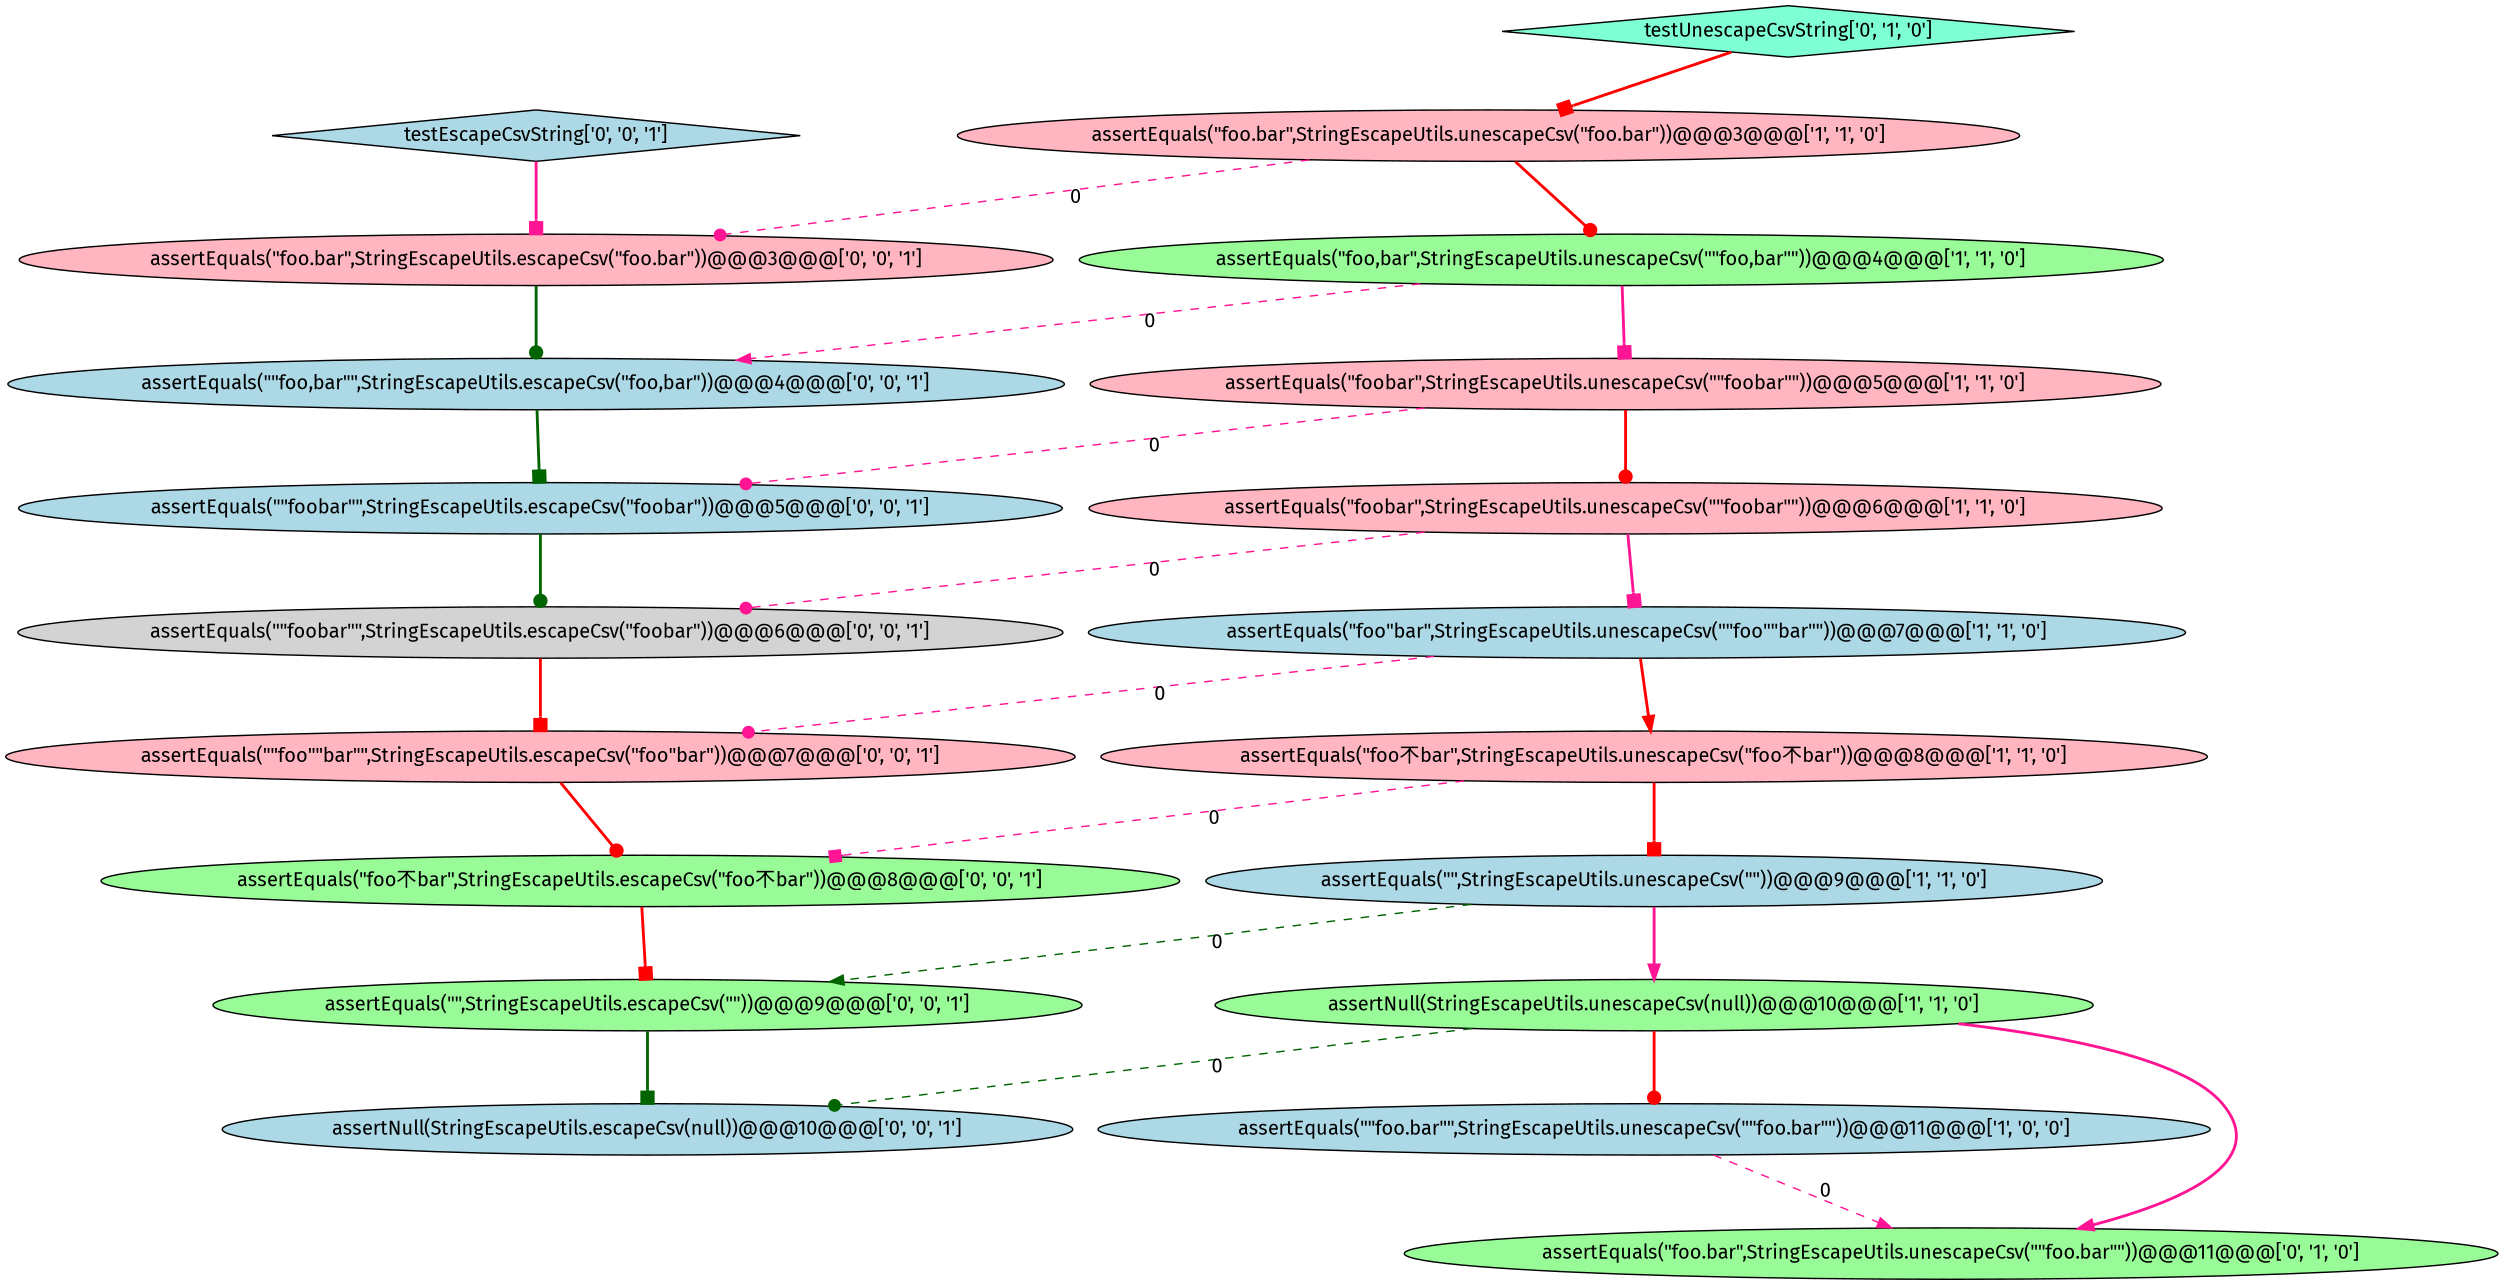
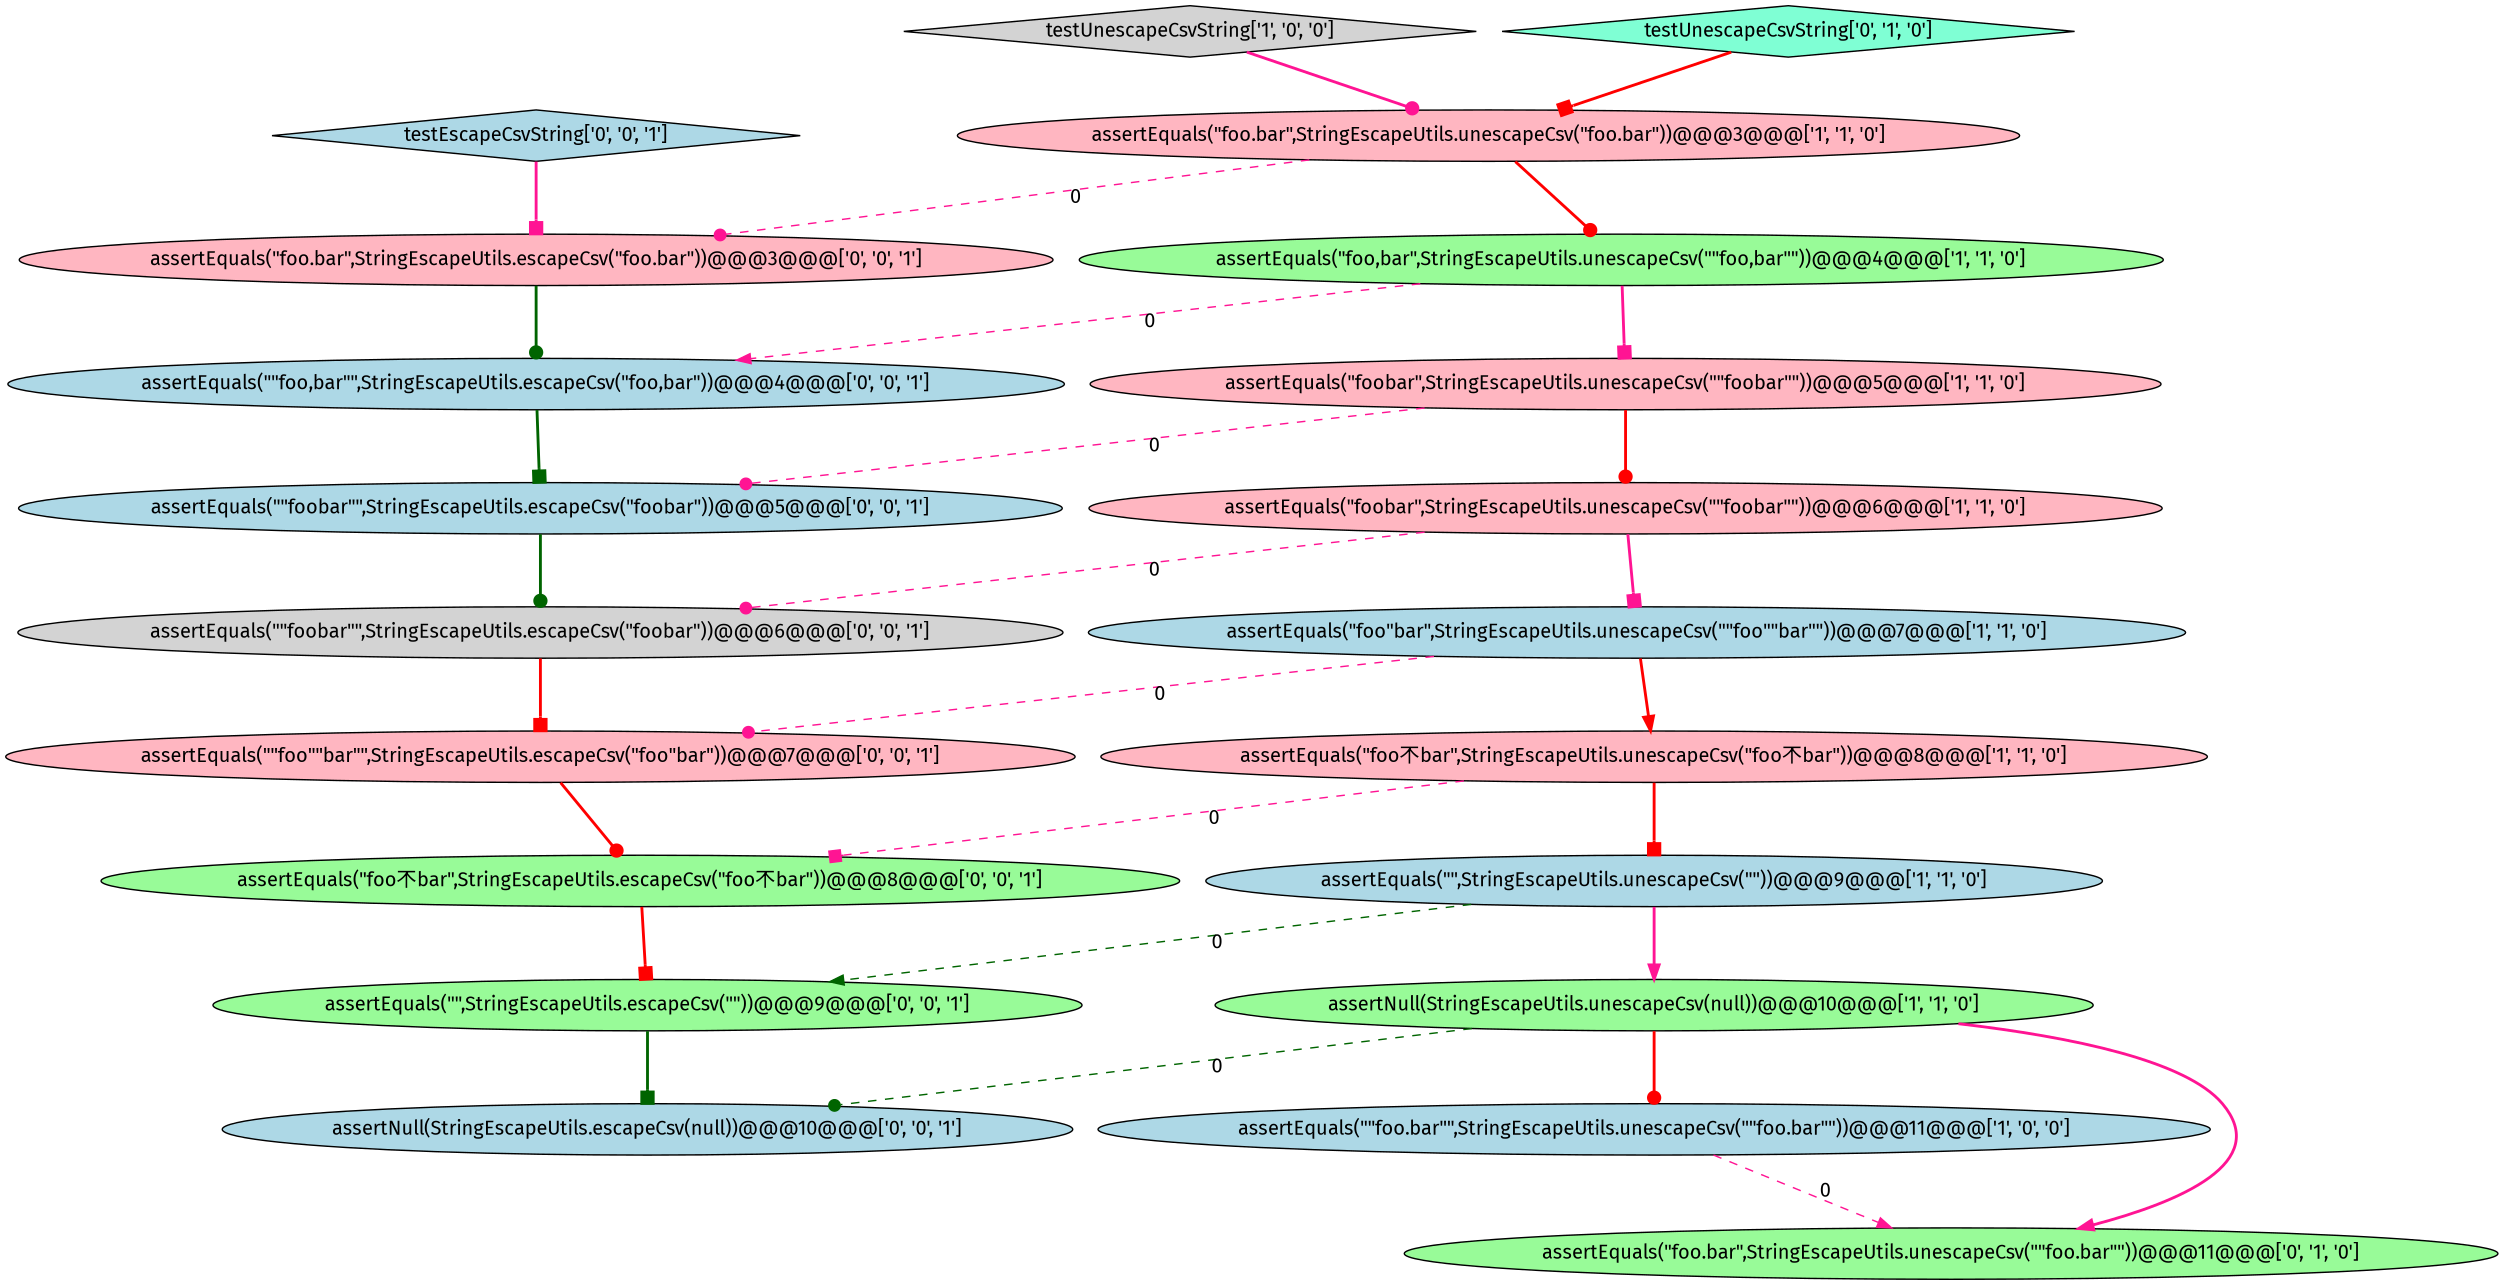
none -> (1190, 31)
